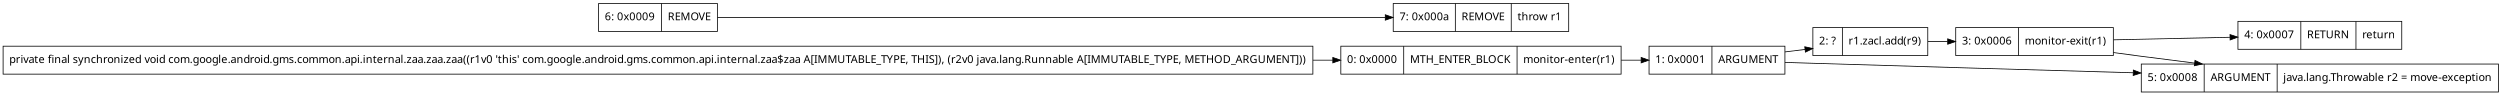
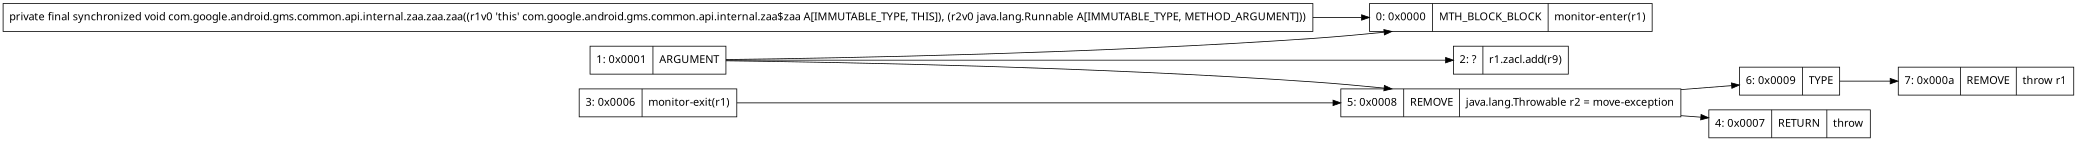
(689, 17) -> (1821, 81)
(2379, 35) -> (1849, 123)
(2172, 39) -> (1691, 116)
(1938, 42) -> none
(1460, 60) -> (1490, 17)
(1631, 60) -> (1055, 52)
(2241, 78) -> (1432, 102)
none -> (1706, 88)
